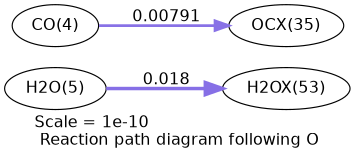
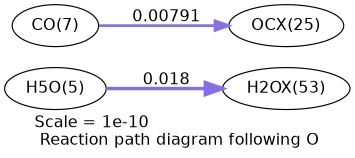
(55, 26) -> (55, 26)
(286, 26) -> (286, 26)
(55, 89) -> (55, 89)
